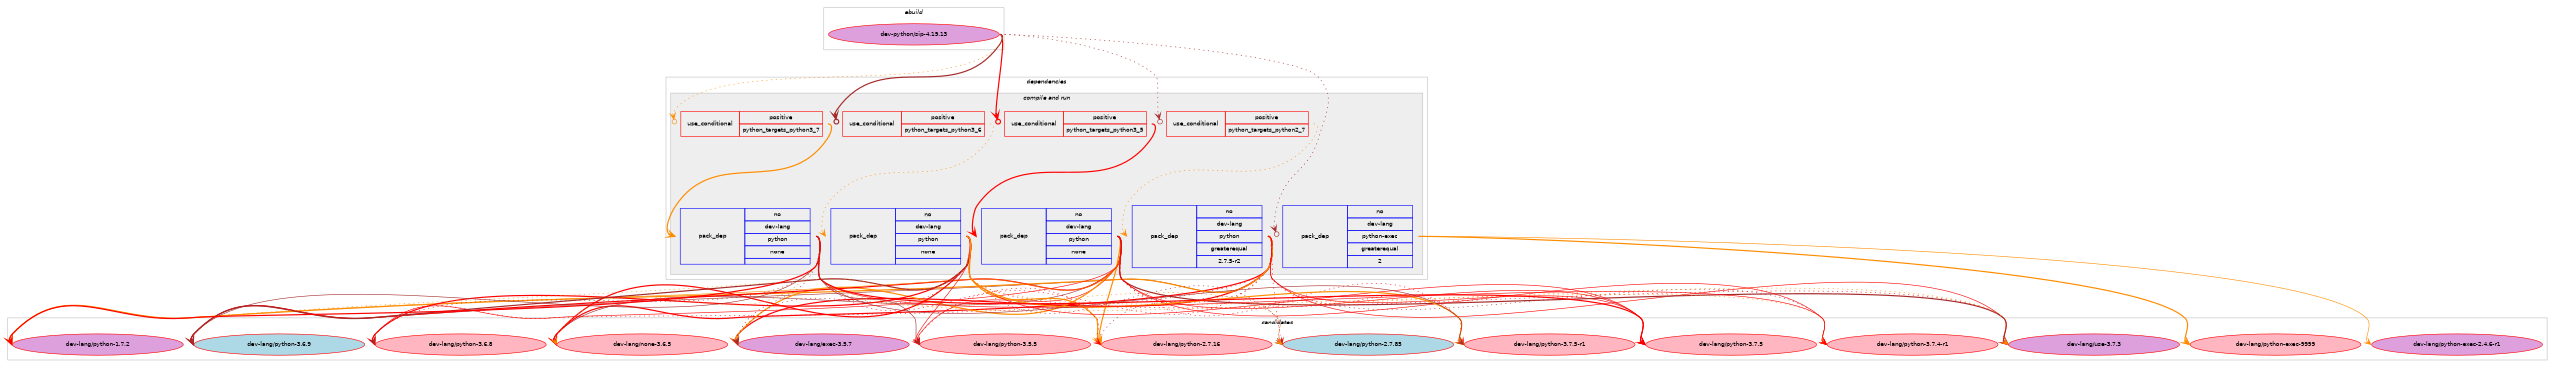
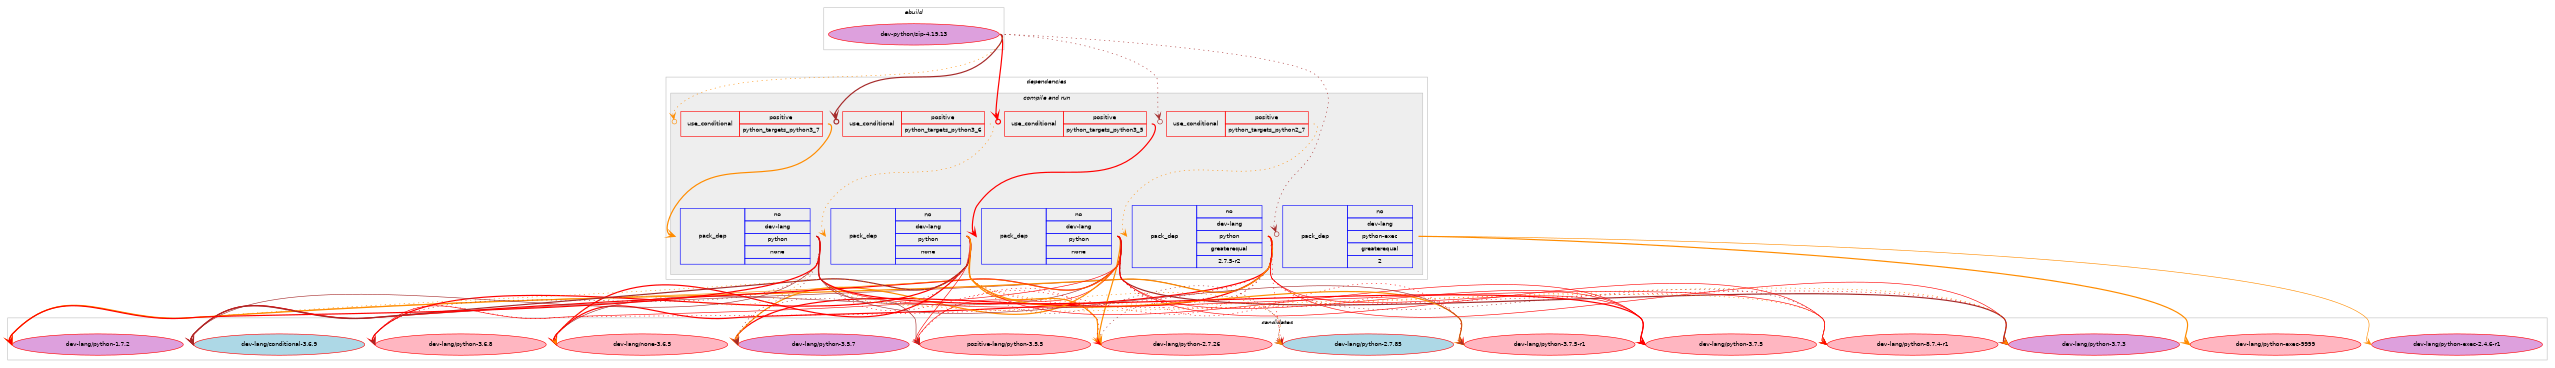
(279, 345) -> (279, 345)
(824, 345) -> (824, 345)
(1005, 345) -> (1005, 345)
(1187, 345) -> (1187, 345)
(1913, 345) -> (1913, 345)
(2094, 345) -> (2094, 345)
